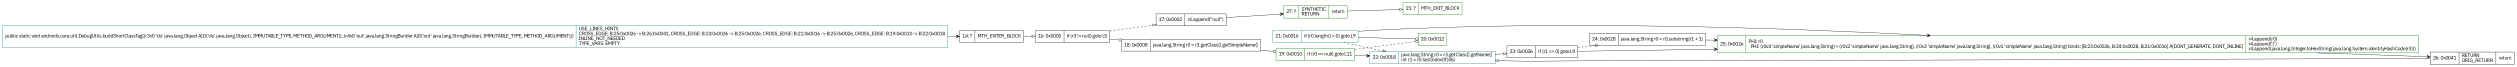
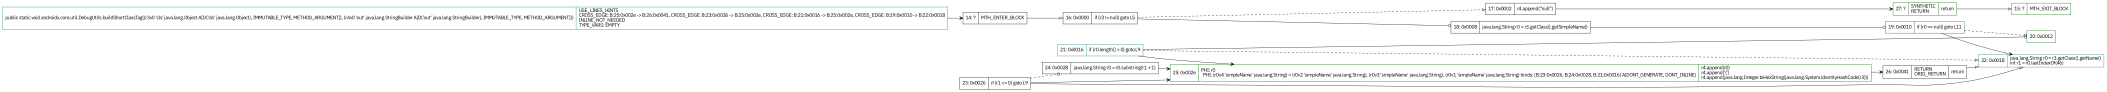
(1499, 54) -> (1526, 87)
